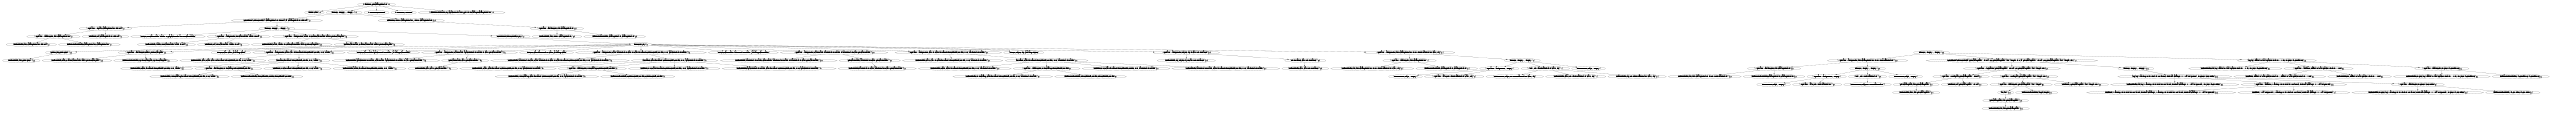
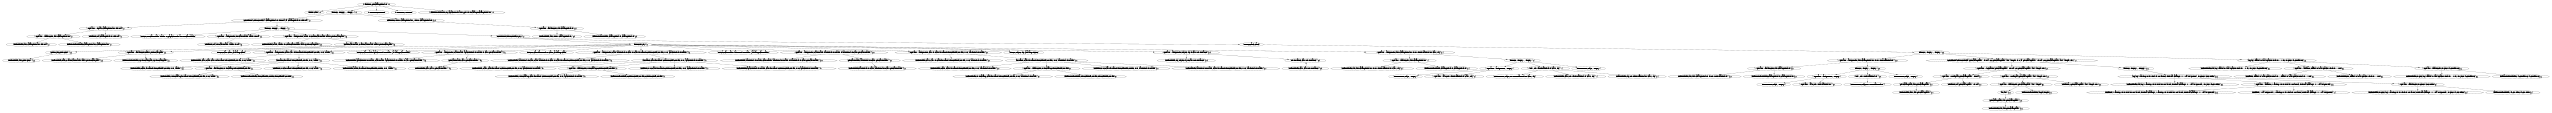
(166, 45) -> none
none -> (1251, 45)
(1305, 64) -> (1306, 65)
